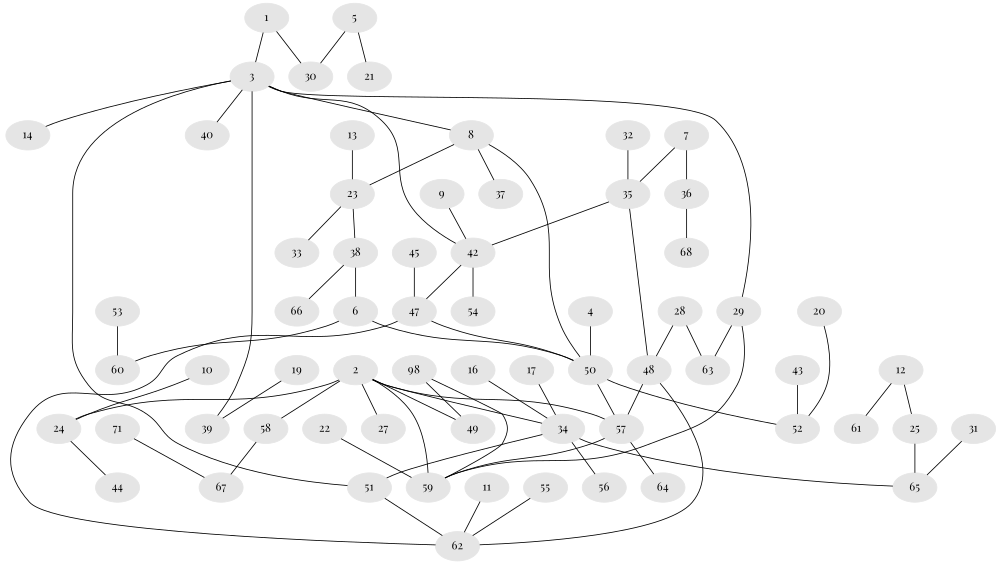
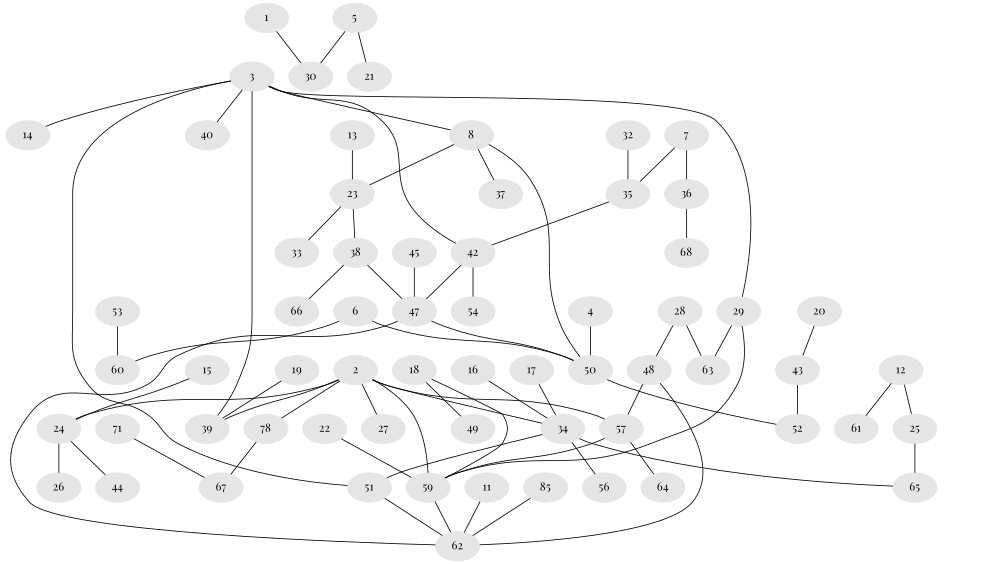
(259, 47) -> none
(442, 194) -> none
(356, 282) -> (385, 282)
(639, 282) -> none
(207, 370) -> (207, 370)
(414, 370) -> (414, 370)
(829, 373) -> (809, 341)
(414, 399) -> (279, 400)
(606, 400) -> none
(266, 429) -> (266, 429)
(974, 429) -> none
none -> (59, 488)
(546, 488) -> (546, 488)
none -> (443, 517)
